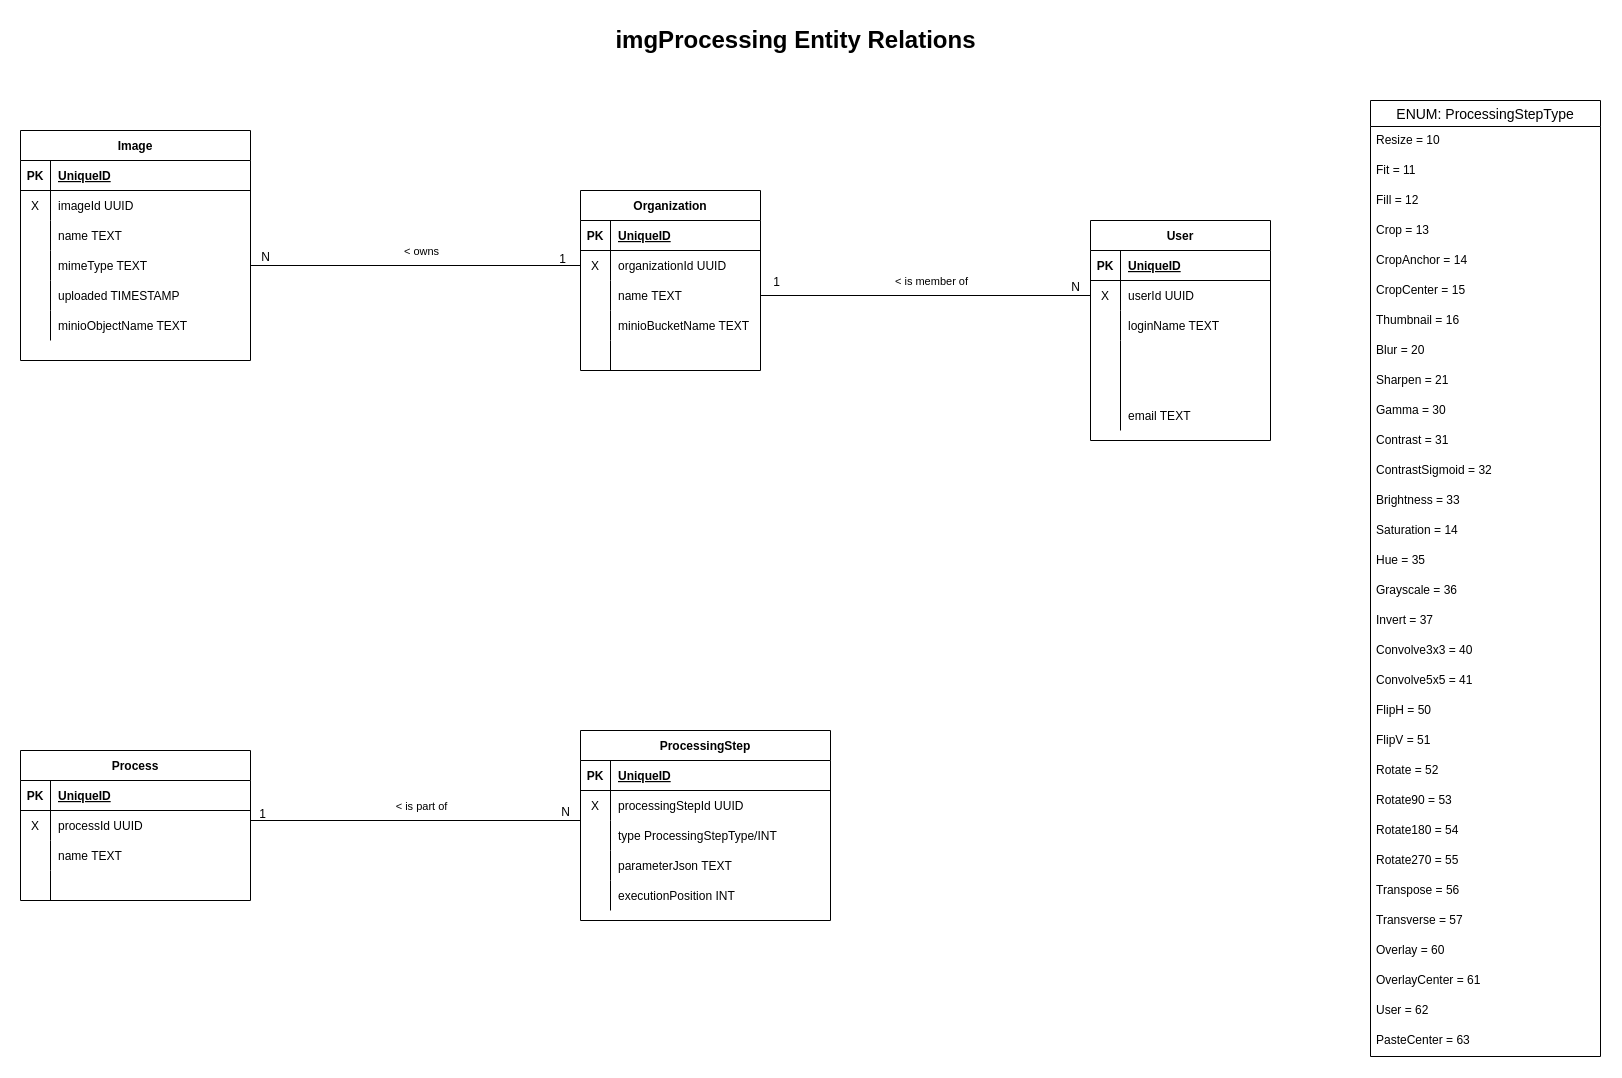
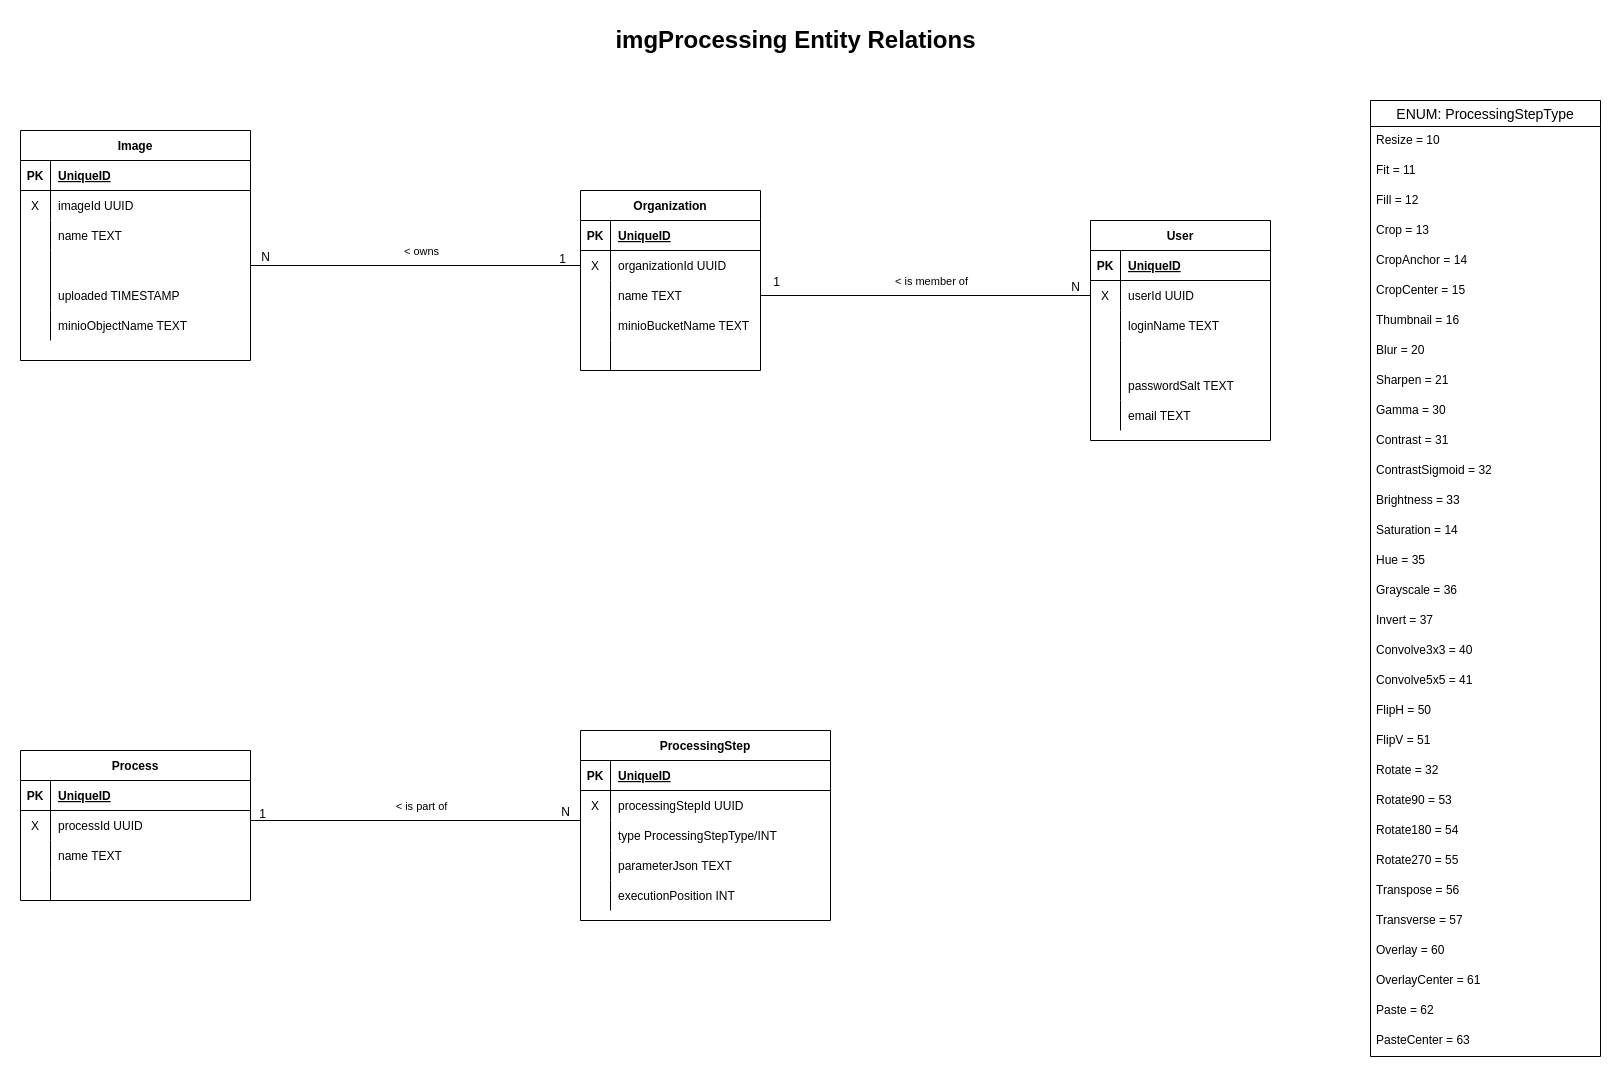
(151, 266) -> none
none -> (1196, 386)
(1410, 770) -> (1410, 770)
(1403, 1010) -> (1406, 1010)
